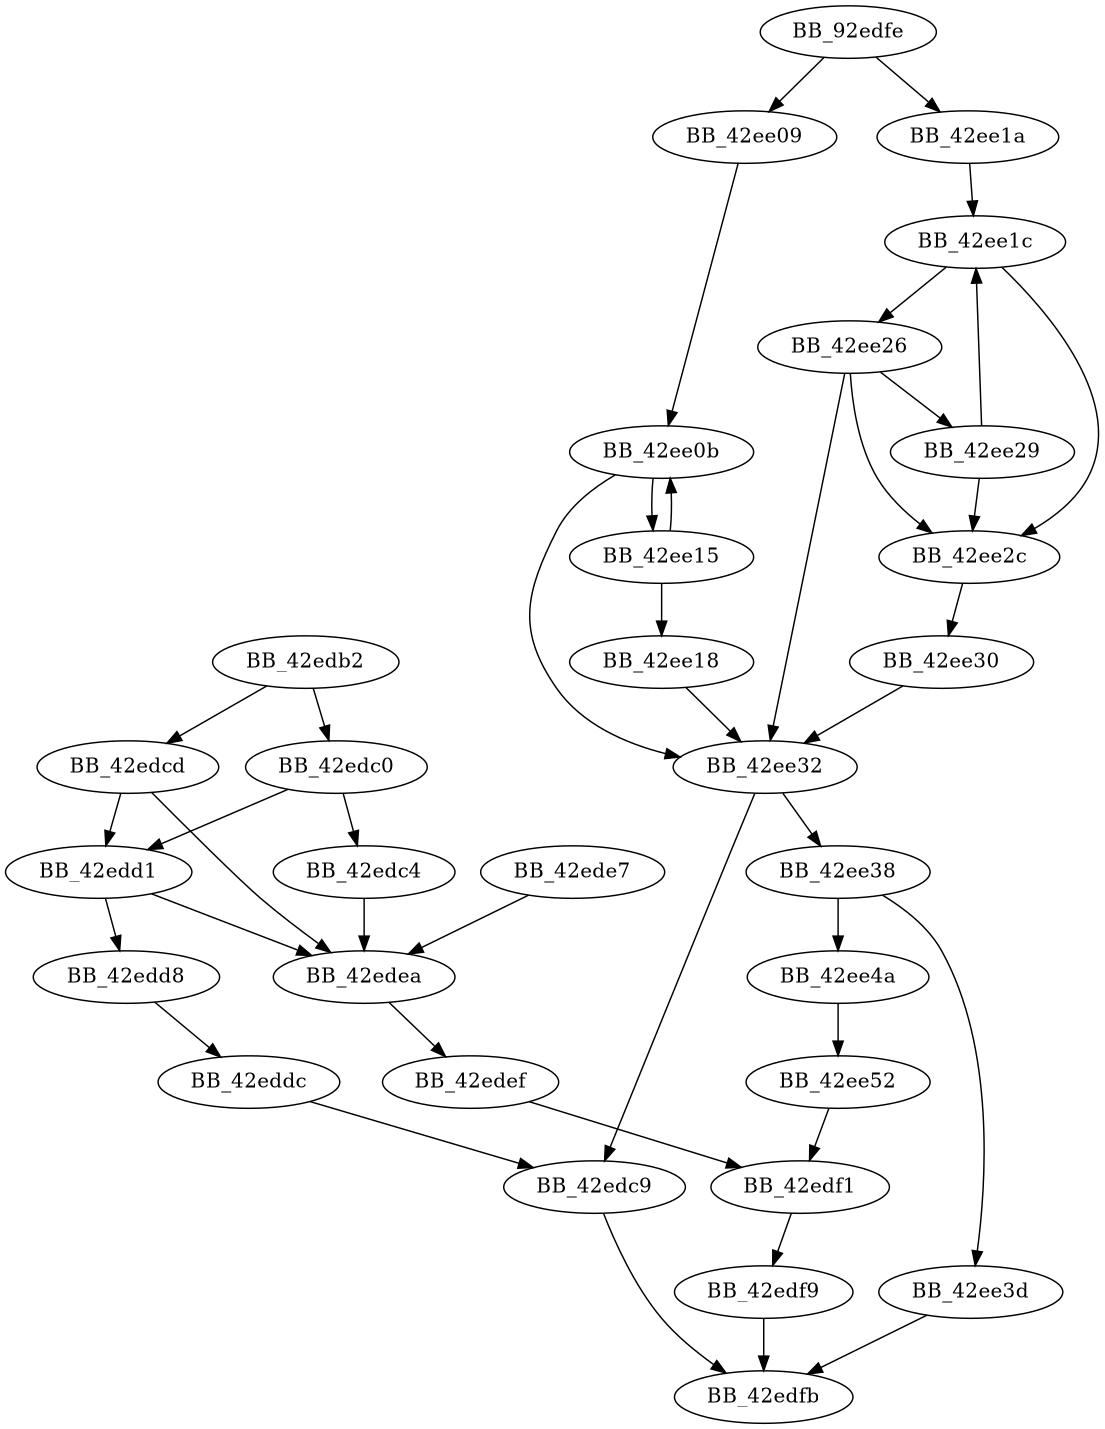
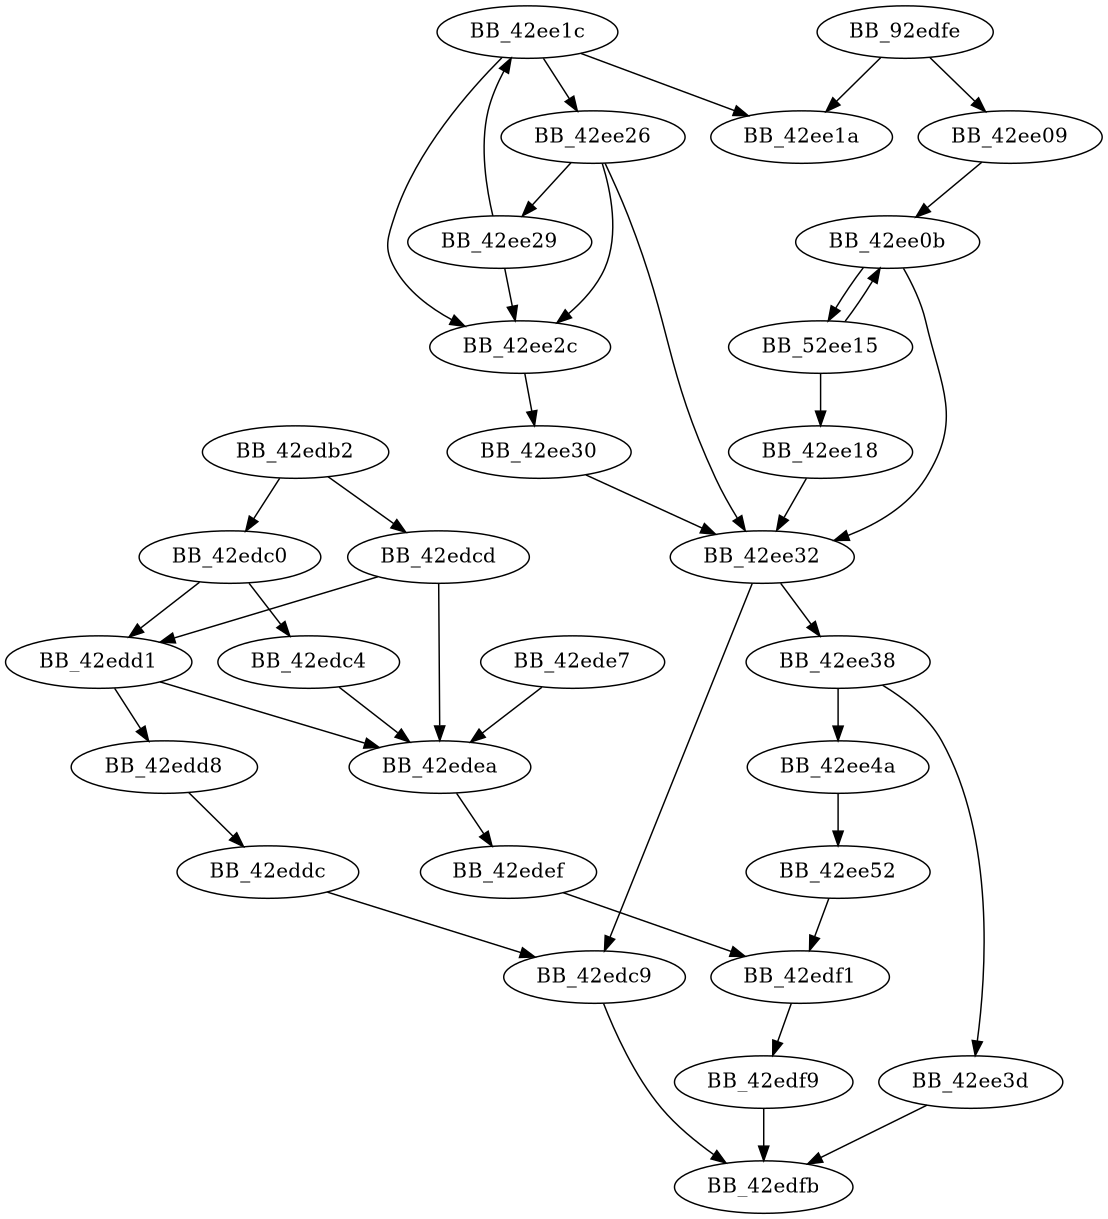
(971, 182) -> (658, 82)
(662, 557) -> (821, 347)
